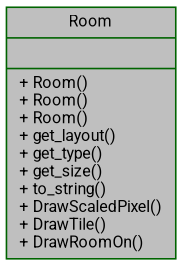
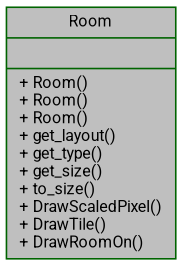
(64, 189) -> (58, 189)
